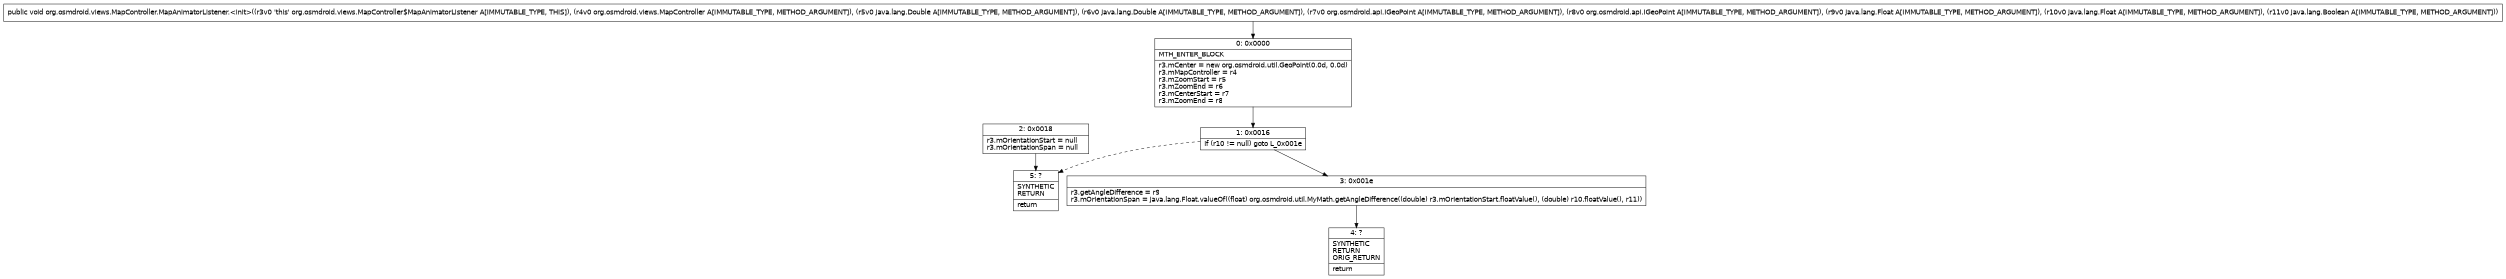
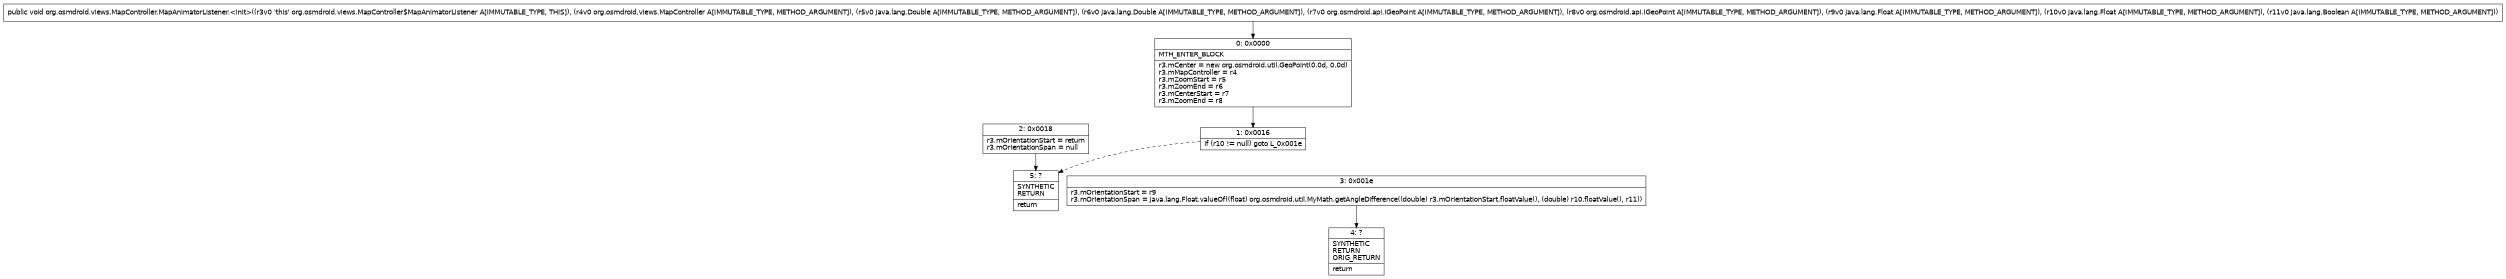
(1032, 141) -> (1036, 141)
(1299, 162) -> none
(1115, 193) -> (1114, 193)
